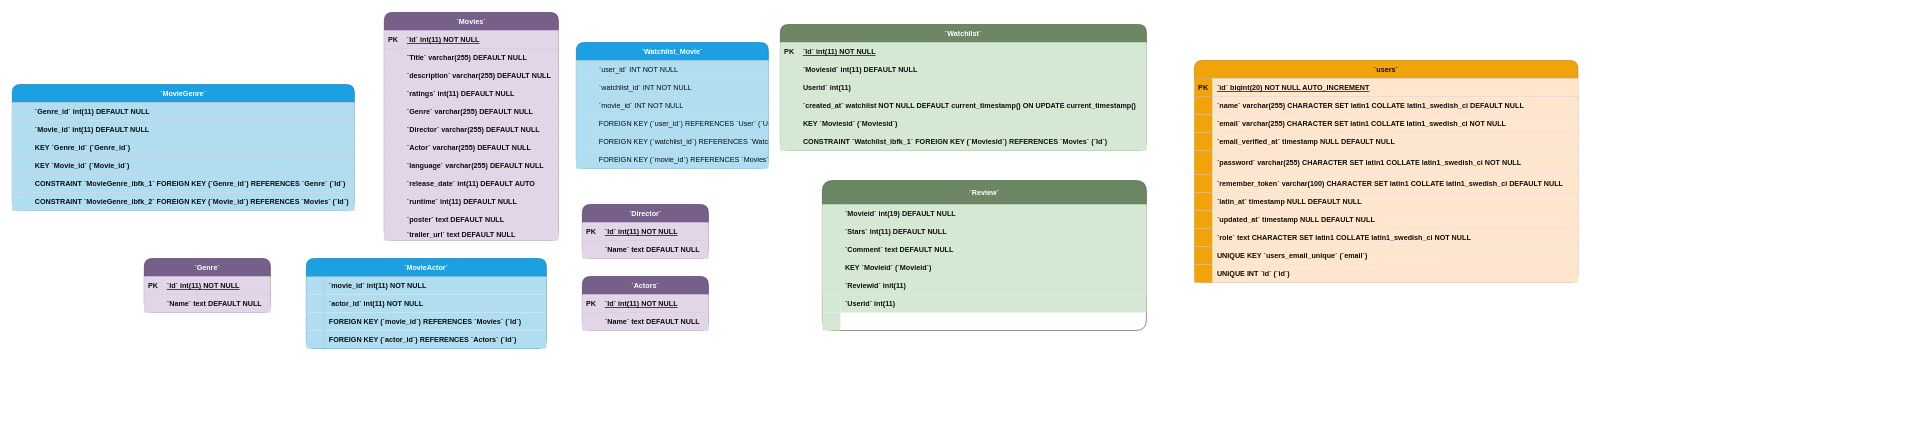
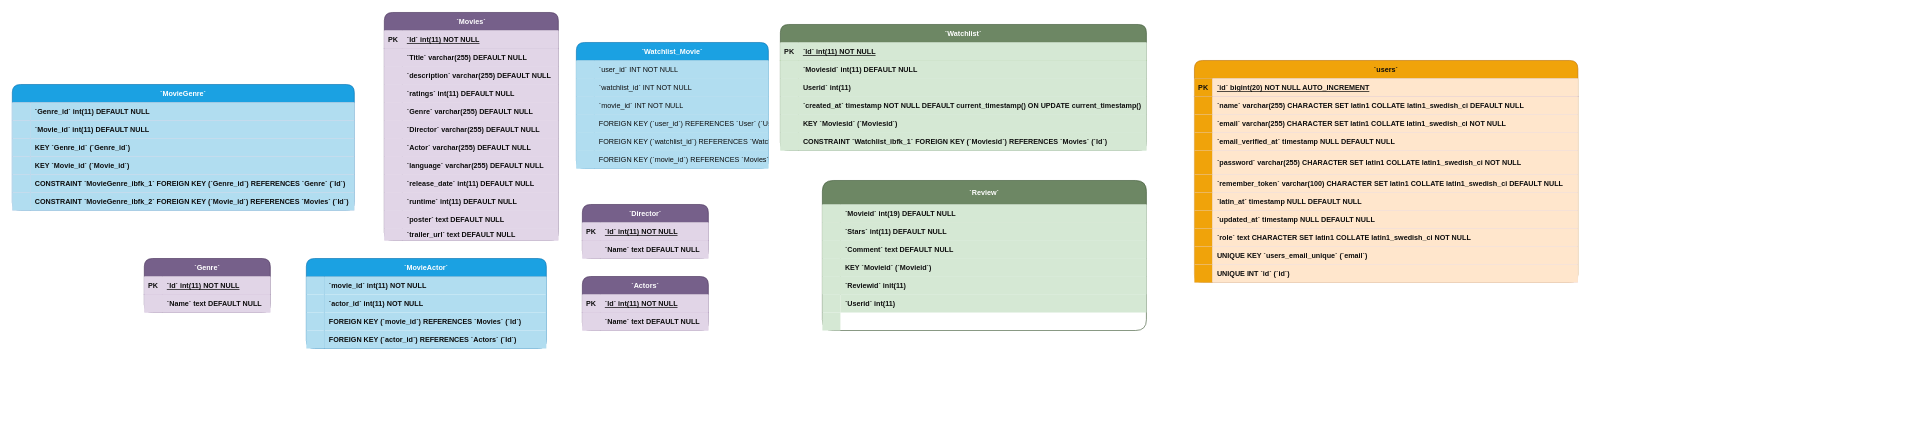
(971, 106) -> (972, 106)
(473, 184) -> (473, 184)
